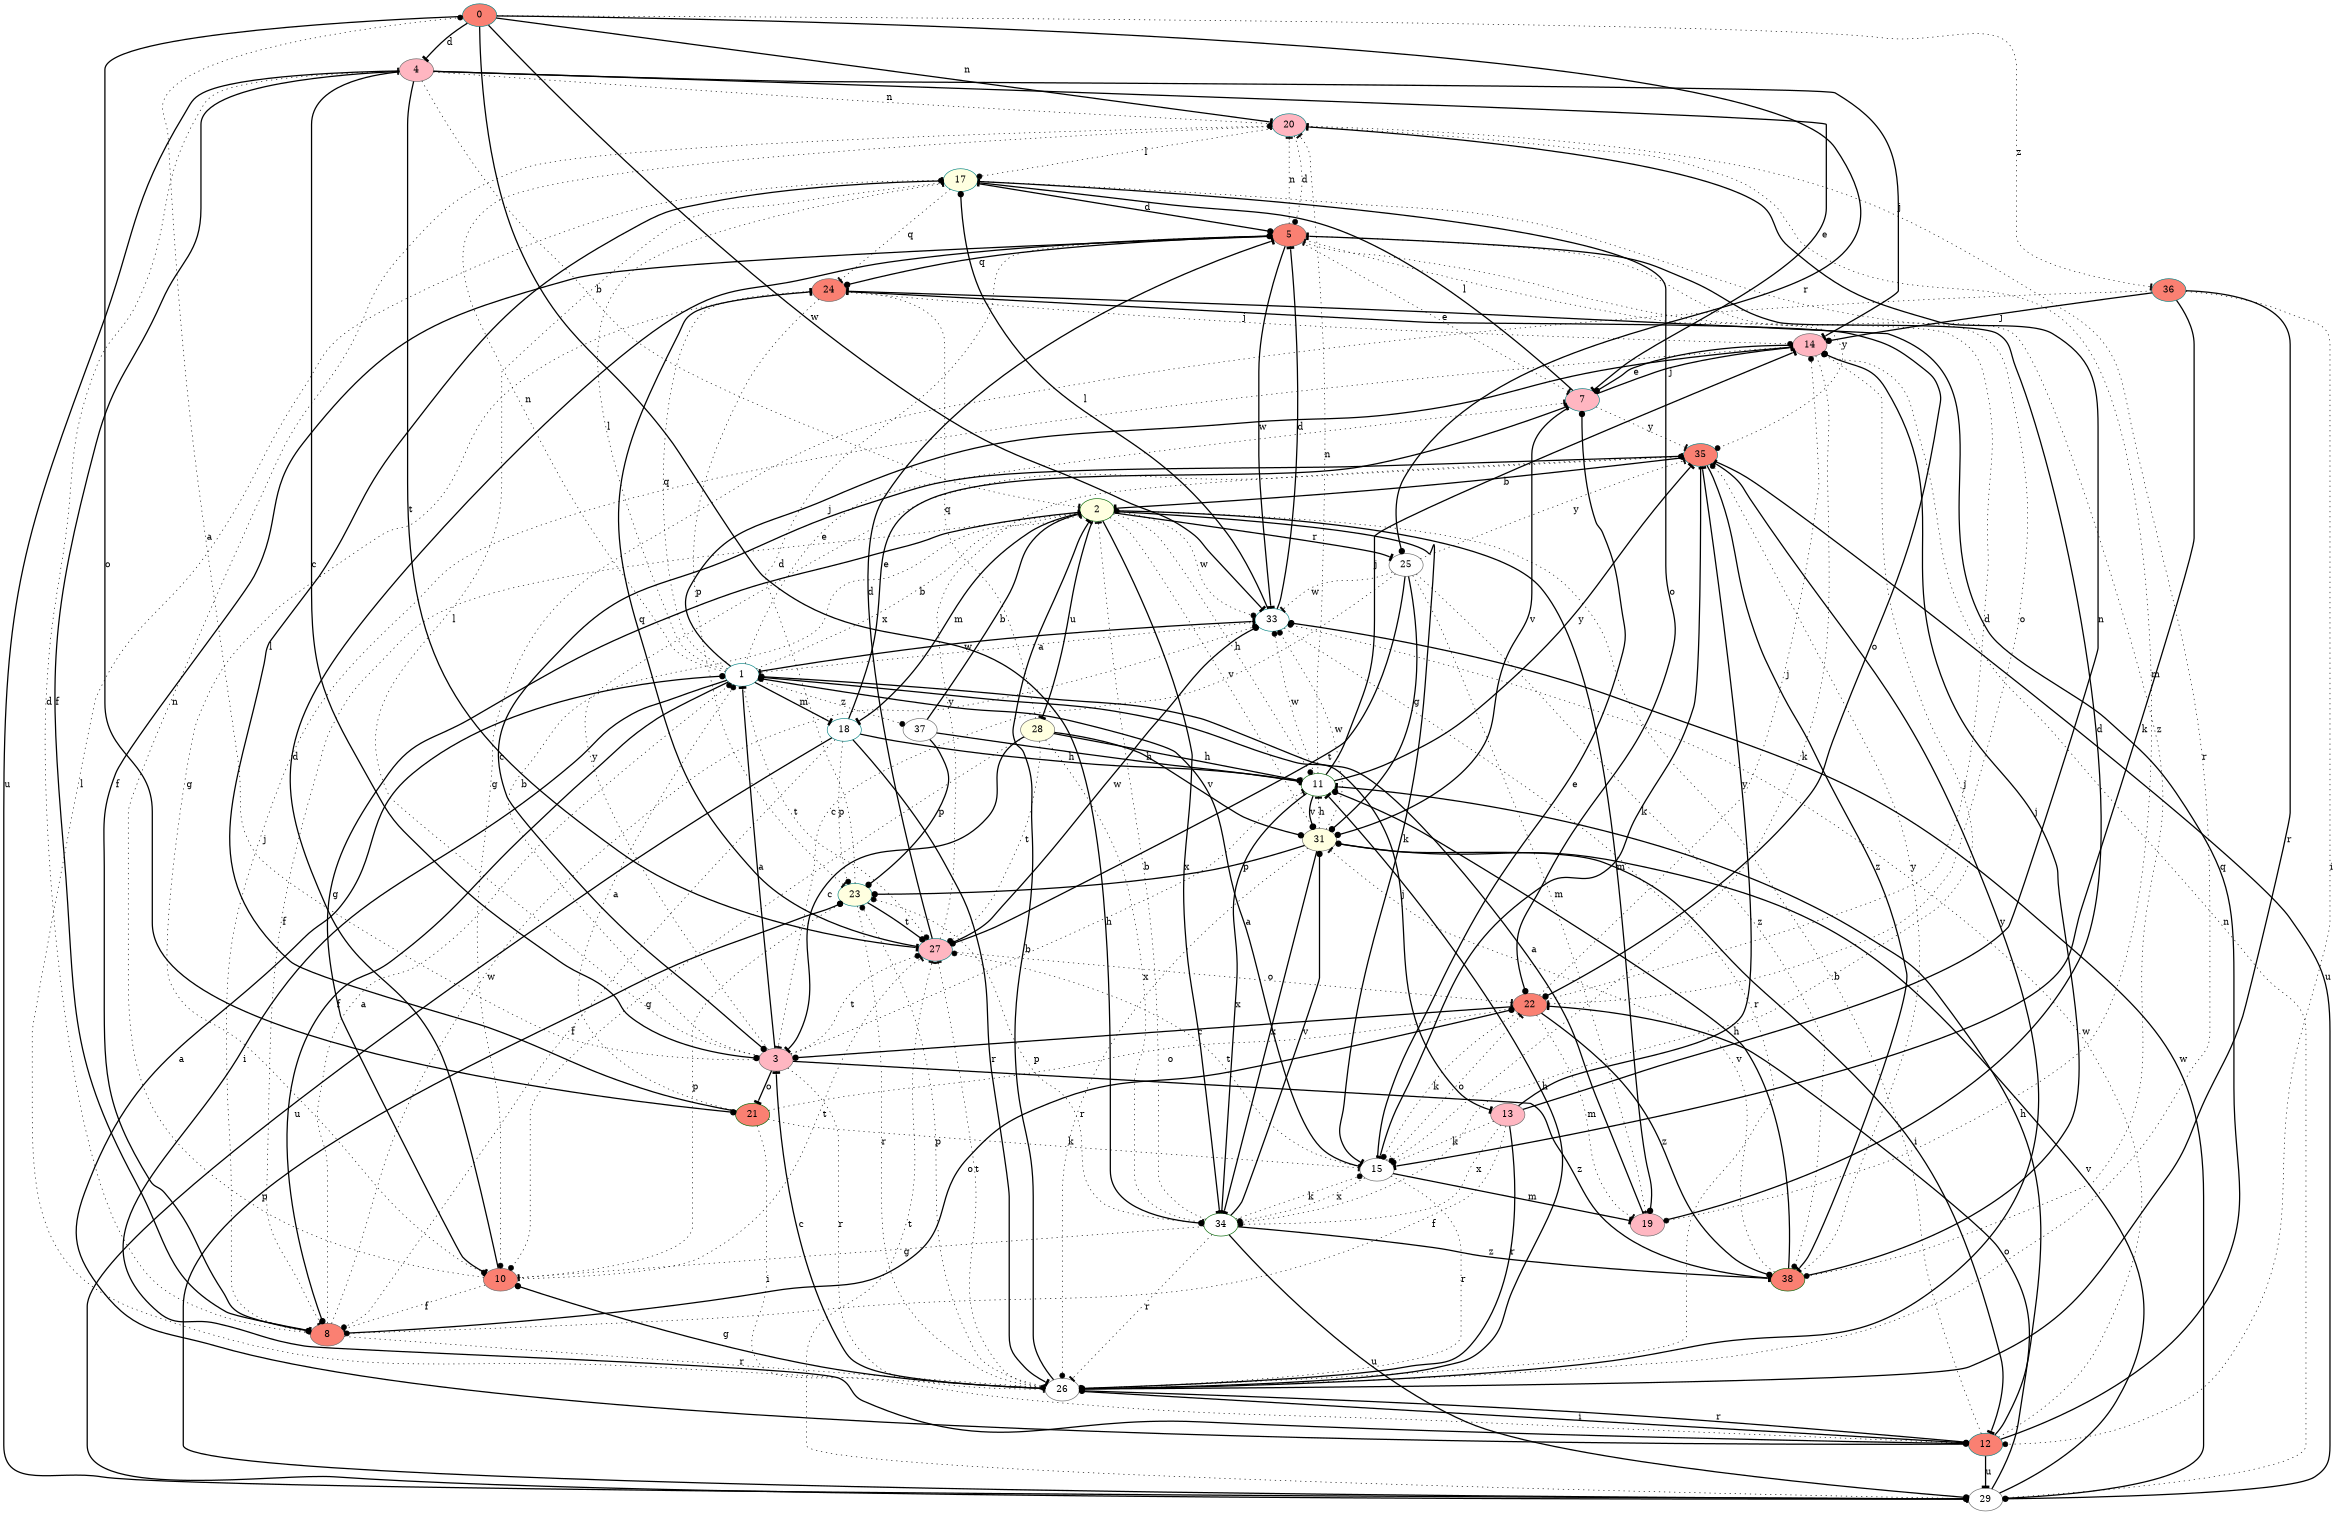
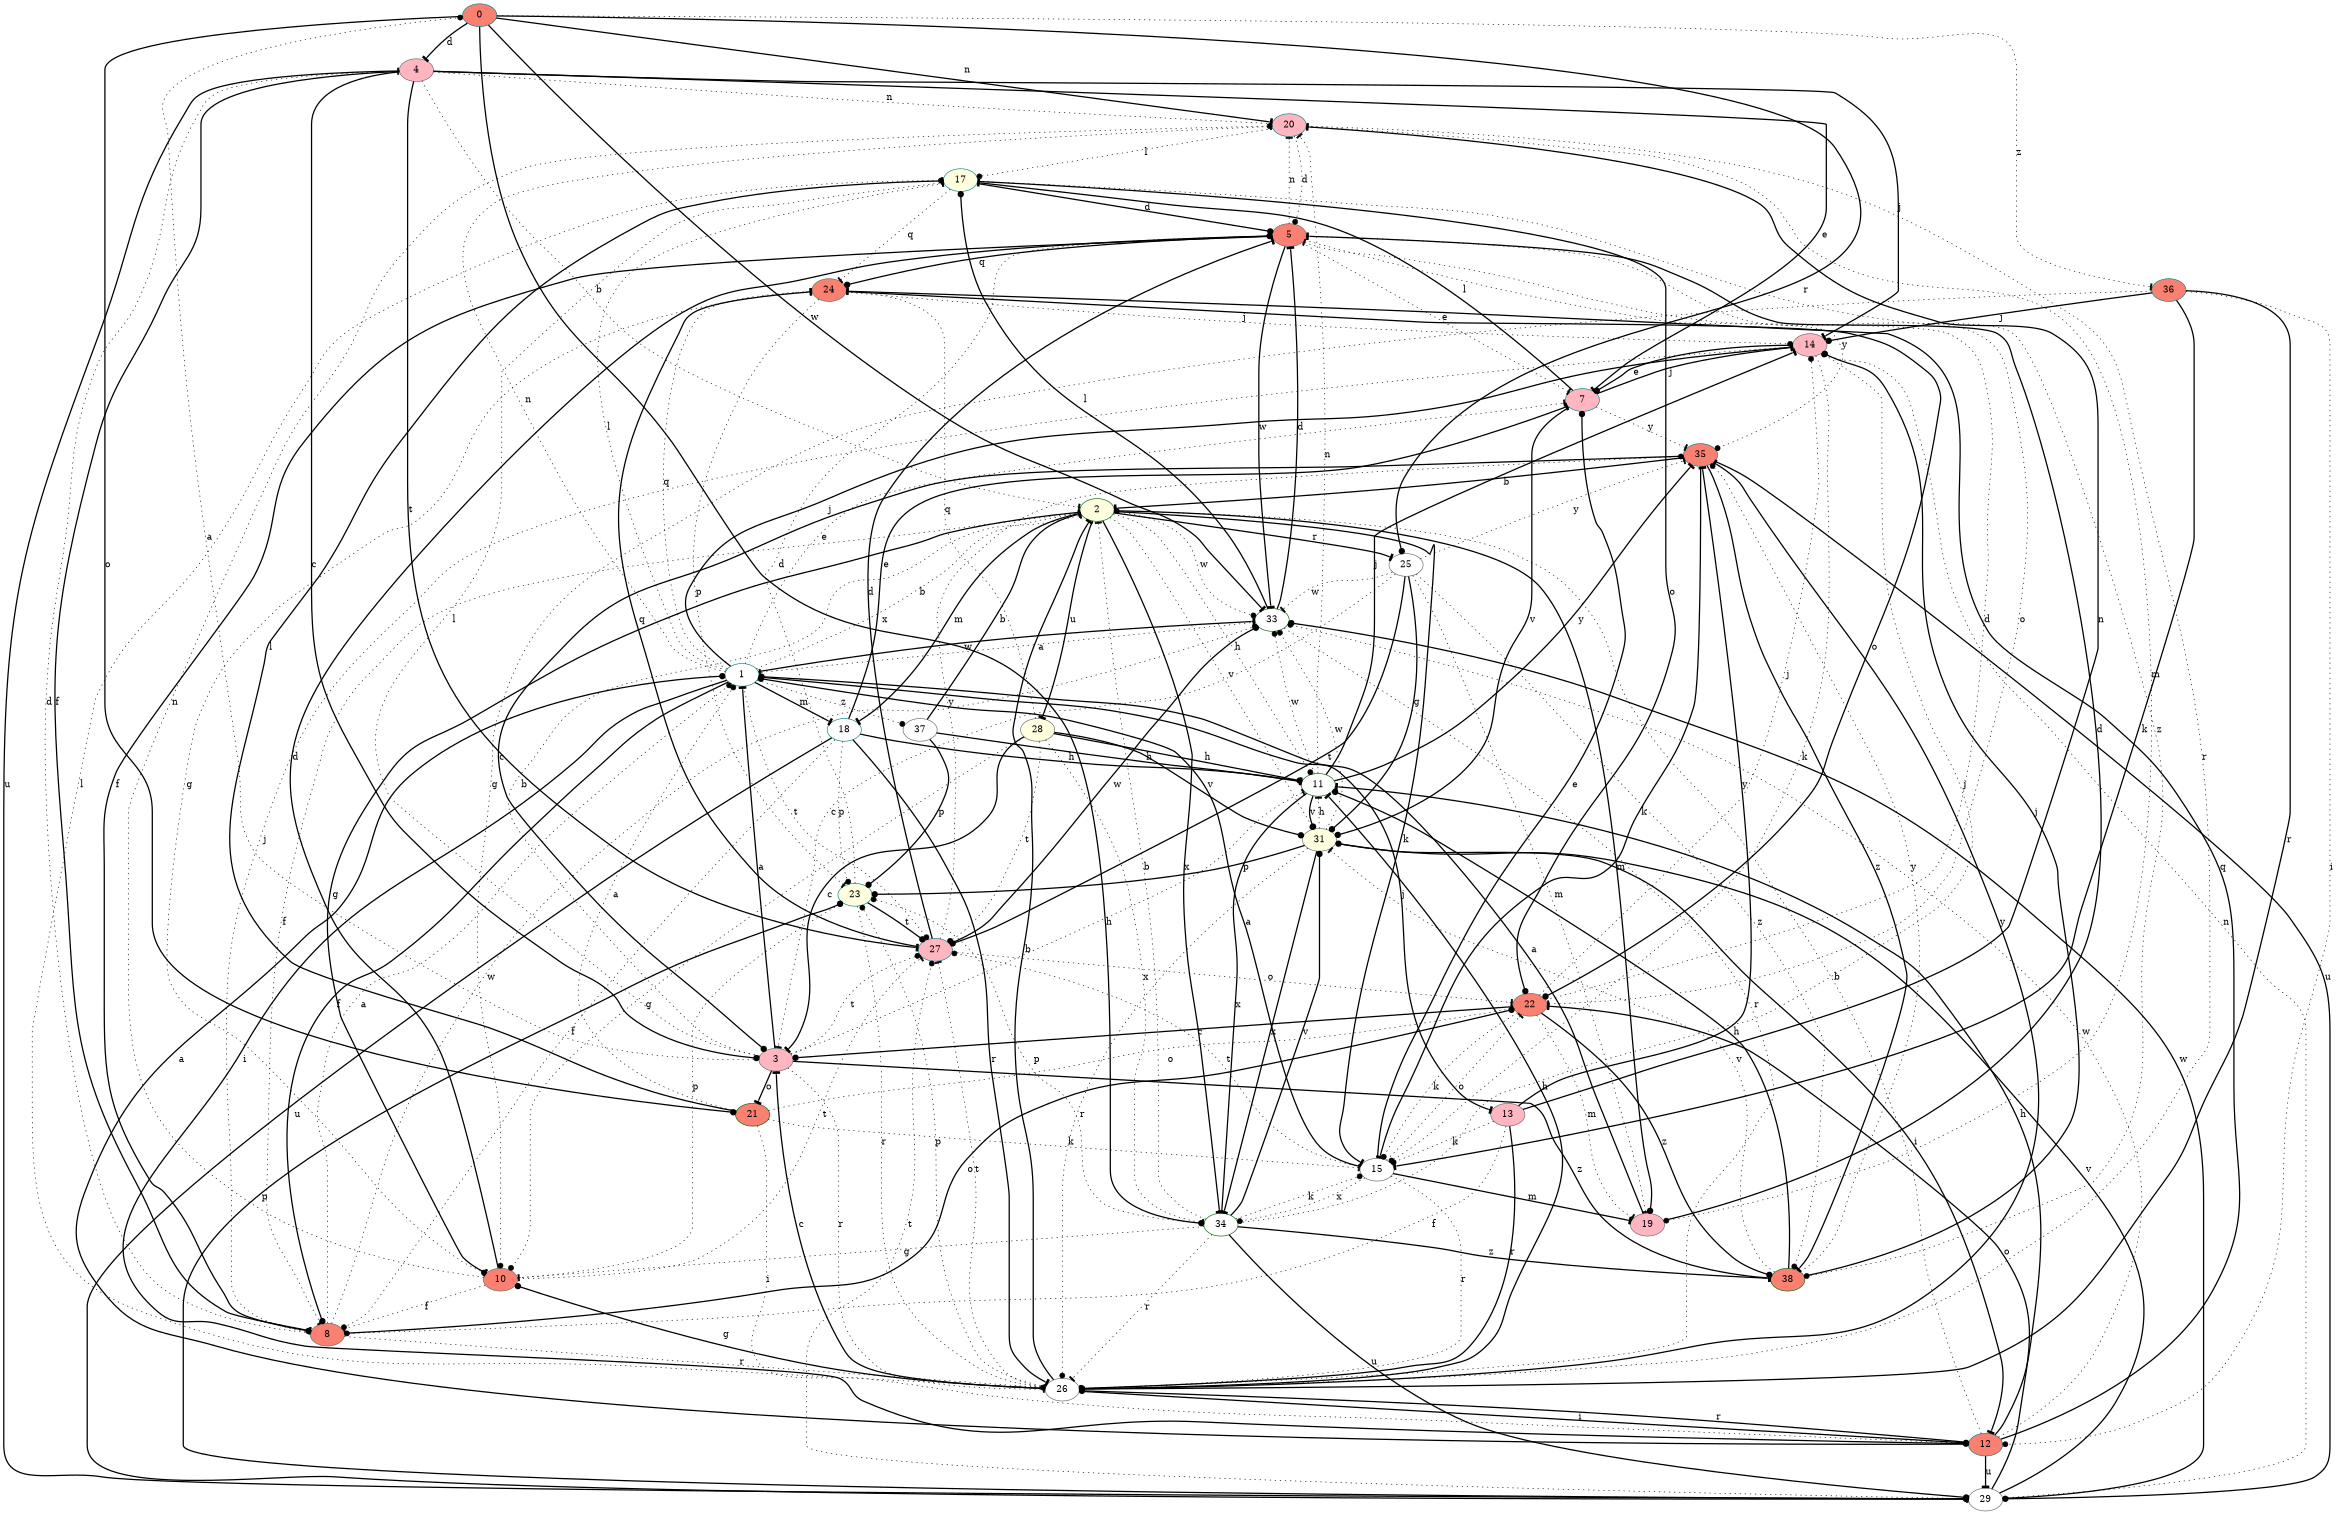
(842, 546) -> none
(1272, 620) -> (1272, 620)
(1393, 1216) -> none
(1125, 1474) -> (1125, 1474)
